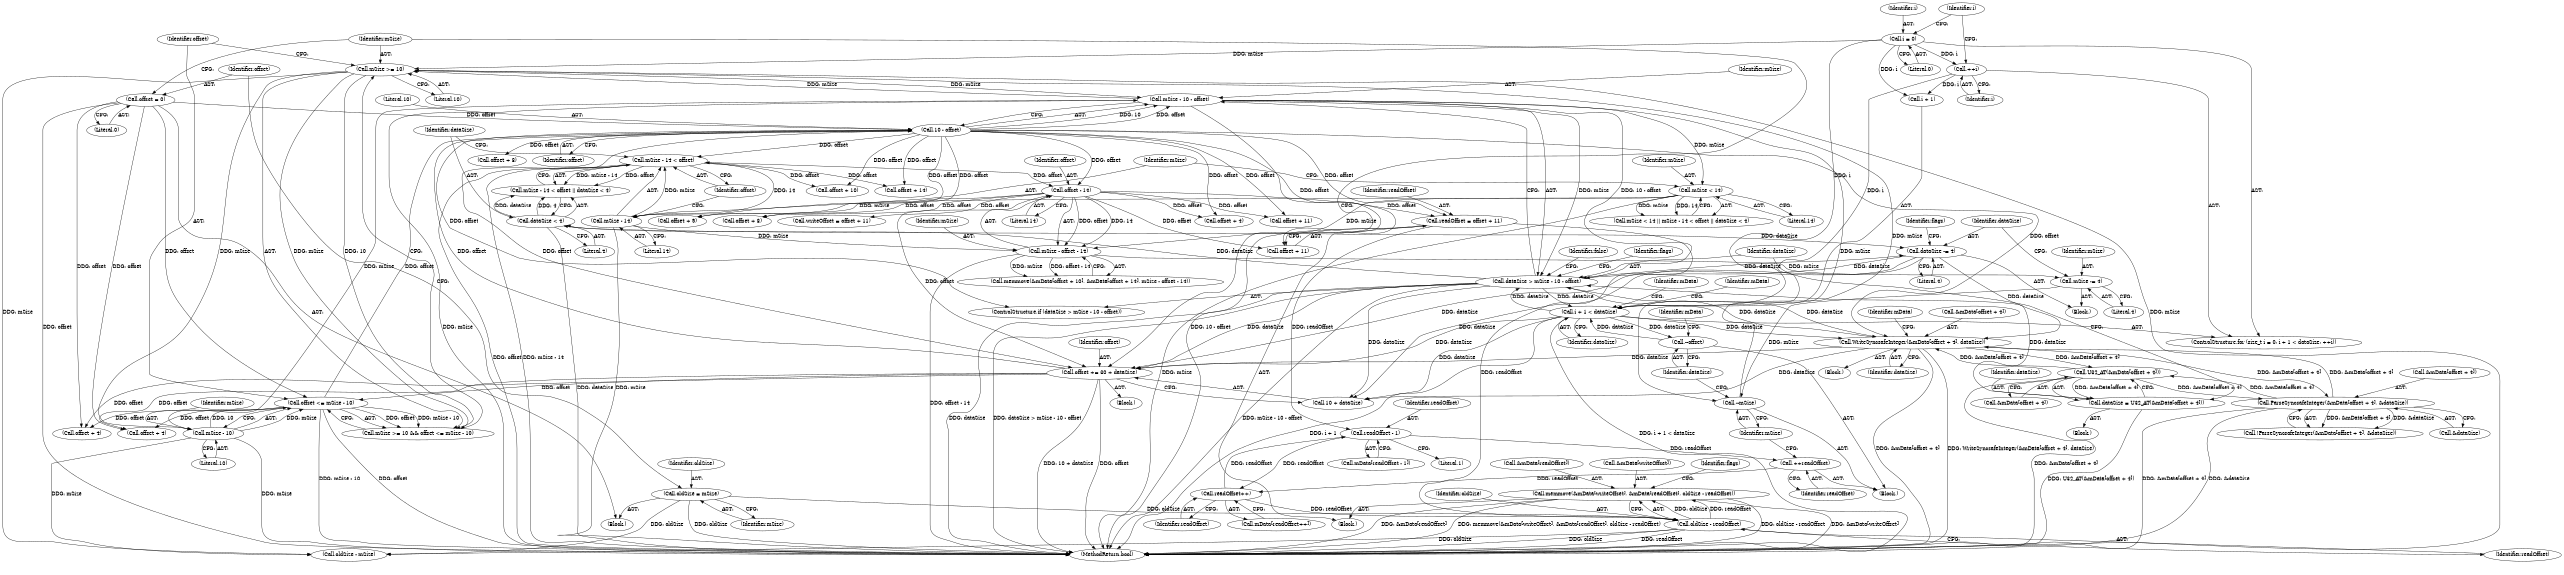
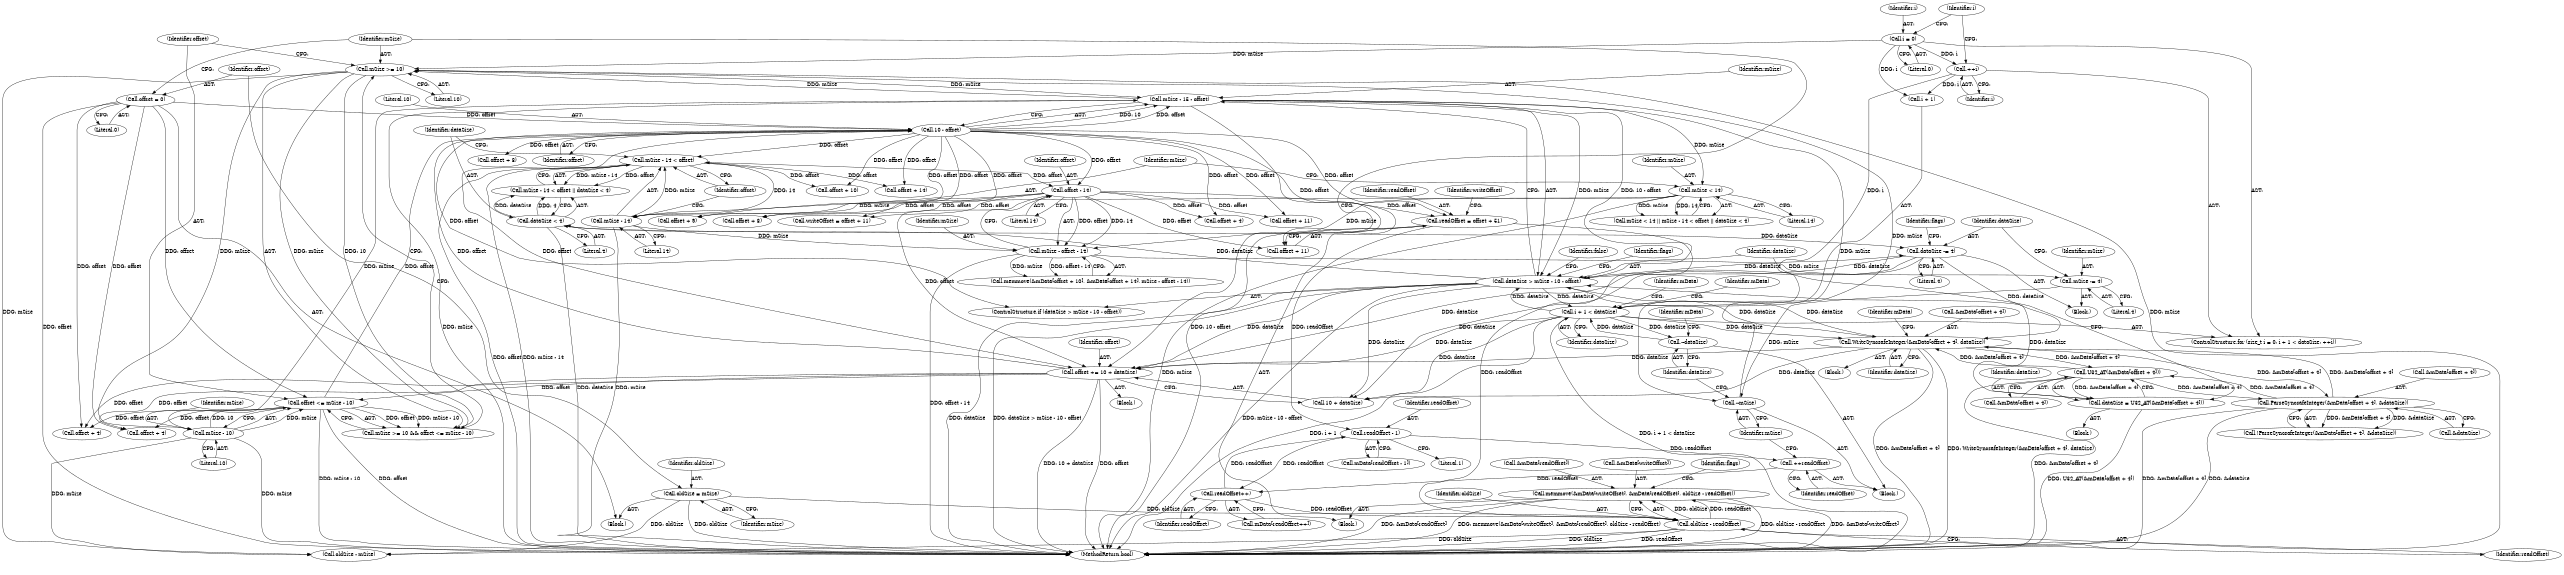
(1180, 100) -> (1180, 100)
(1646, 151) -> (997, 192)
none -> (1475, 191)
(992, 221) -> (992, 221)
(1464, 221) -> (1464, 221)
(1768, 234) -> none
(1688, 343) -> (1688, 343)
(1100, 373) -> (1100, 373)
